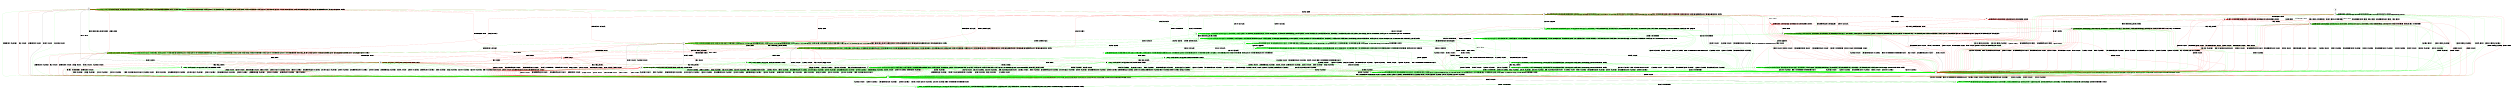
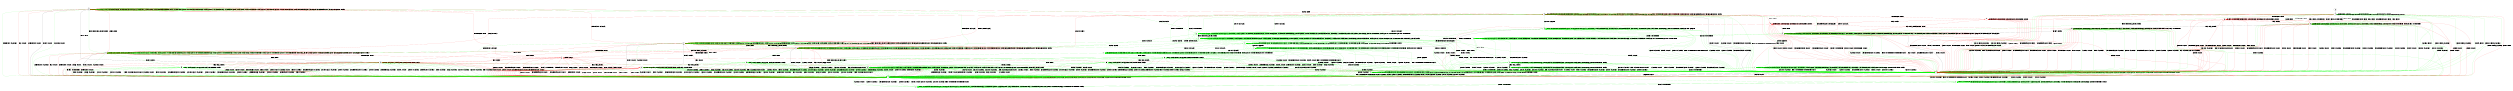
(994, 16) -> none
(942, 41) -> none
none -> (944, 55)
(1648, 75) -> (1648, 75)
(1422, 80) -> (1595, 76)
